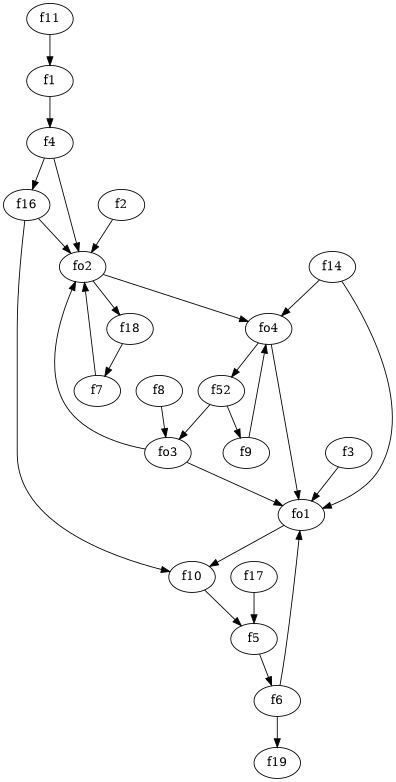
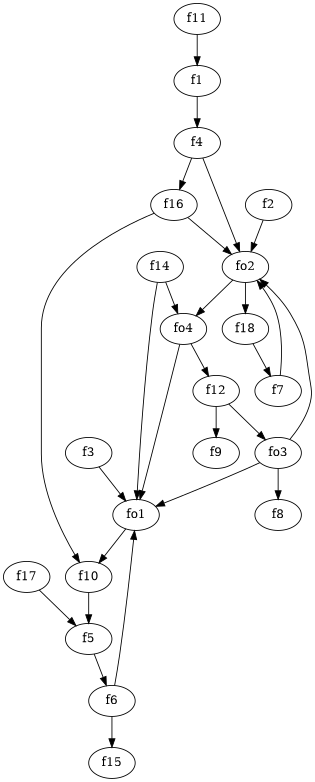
(221, 391) -> (216, 391)
(257, 395) -> none
(163, 417) -> (278, 480)
(277, 763) -> (112, 763)
